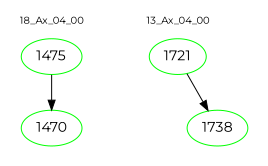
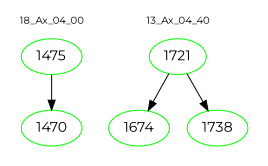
(178, 21) -> (178, 21)
none -> (139, 128)
